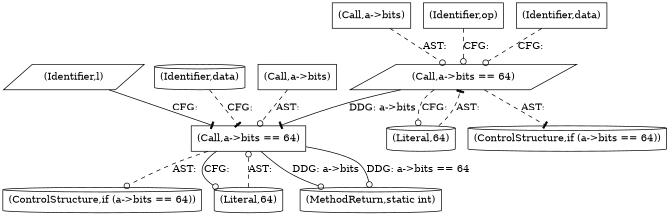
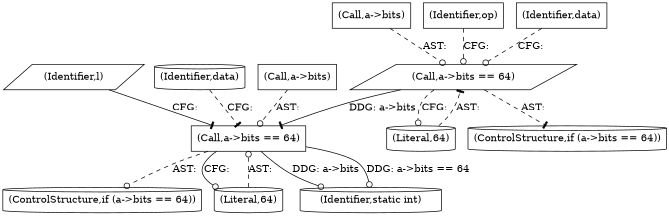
(371, 200) -> (371, 200)
